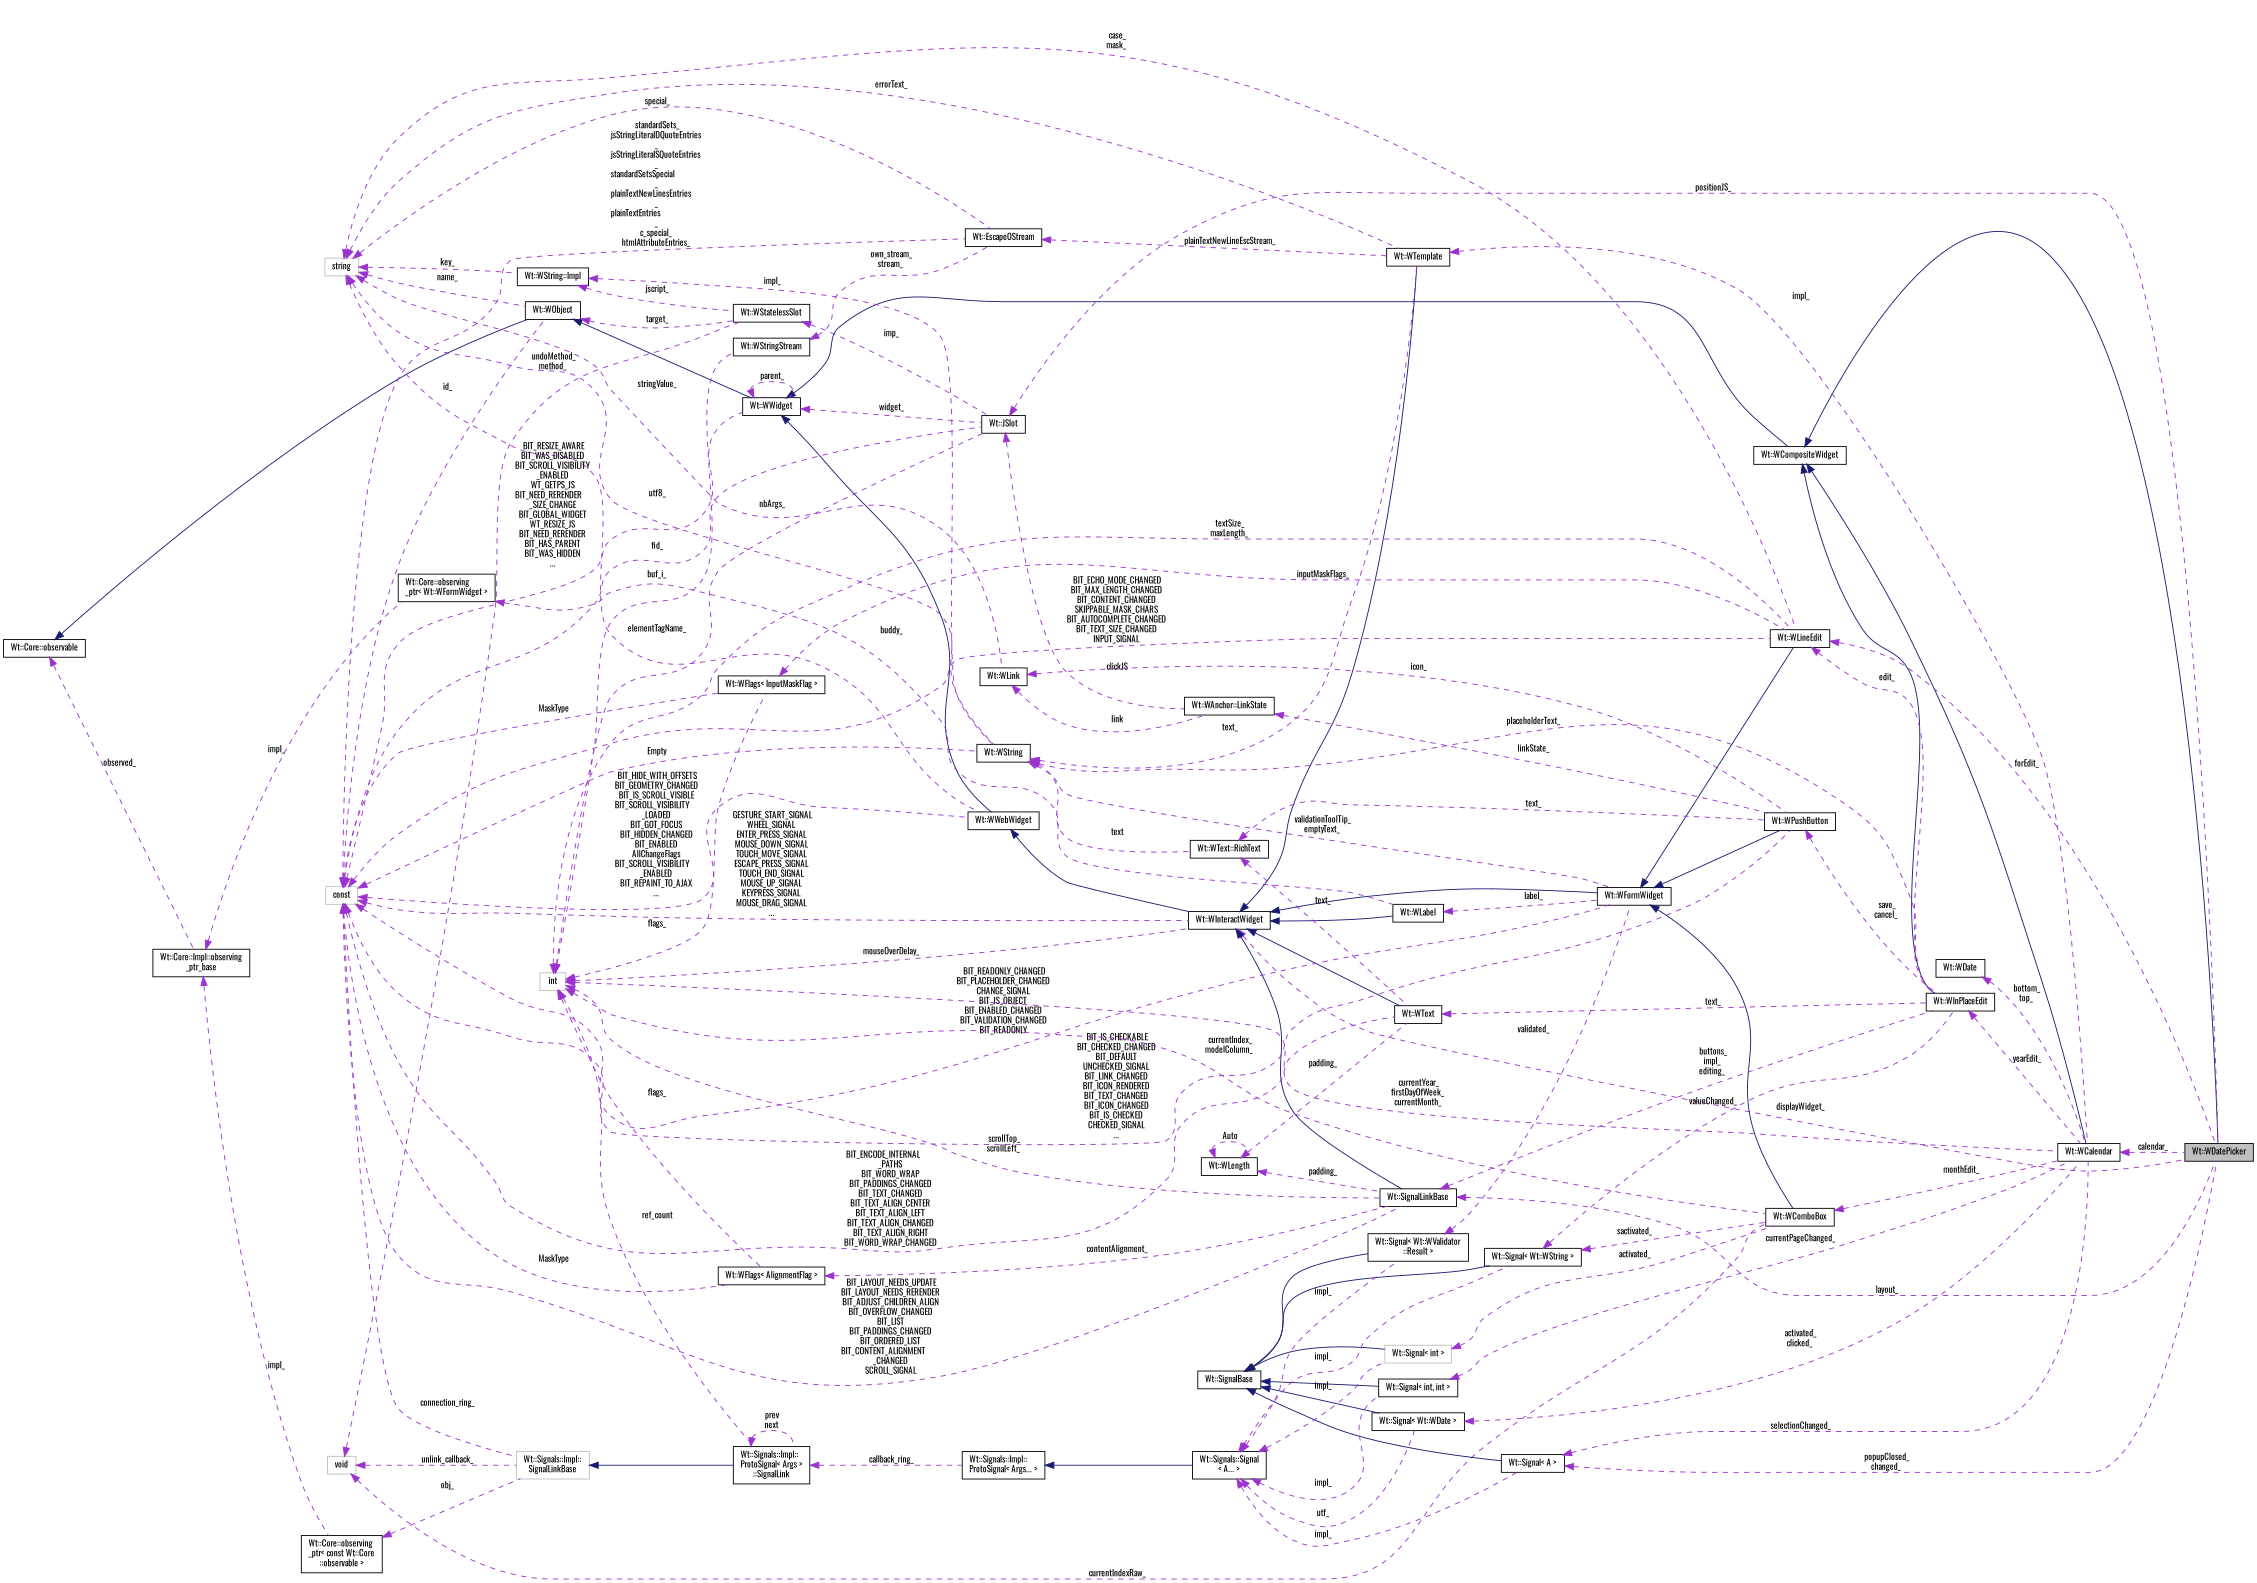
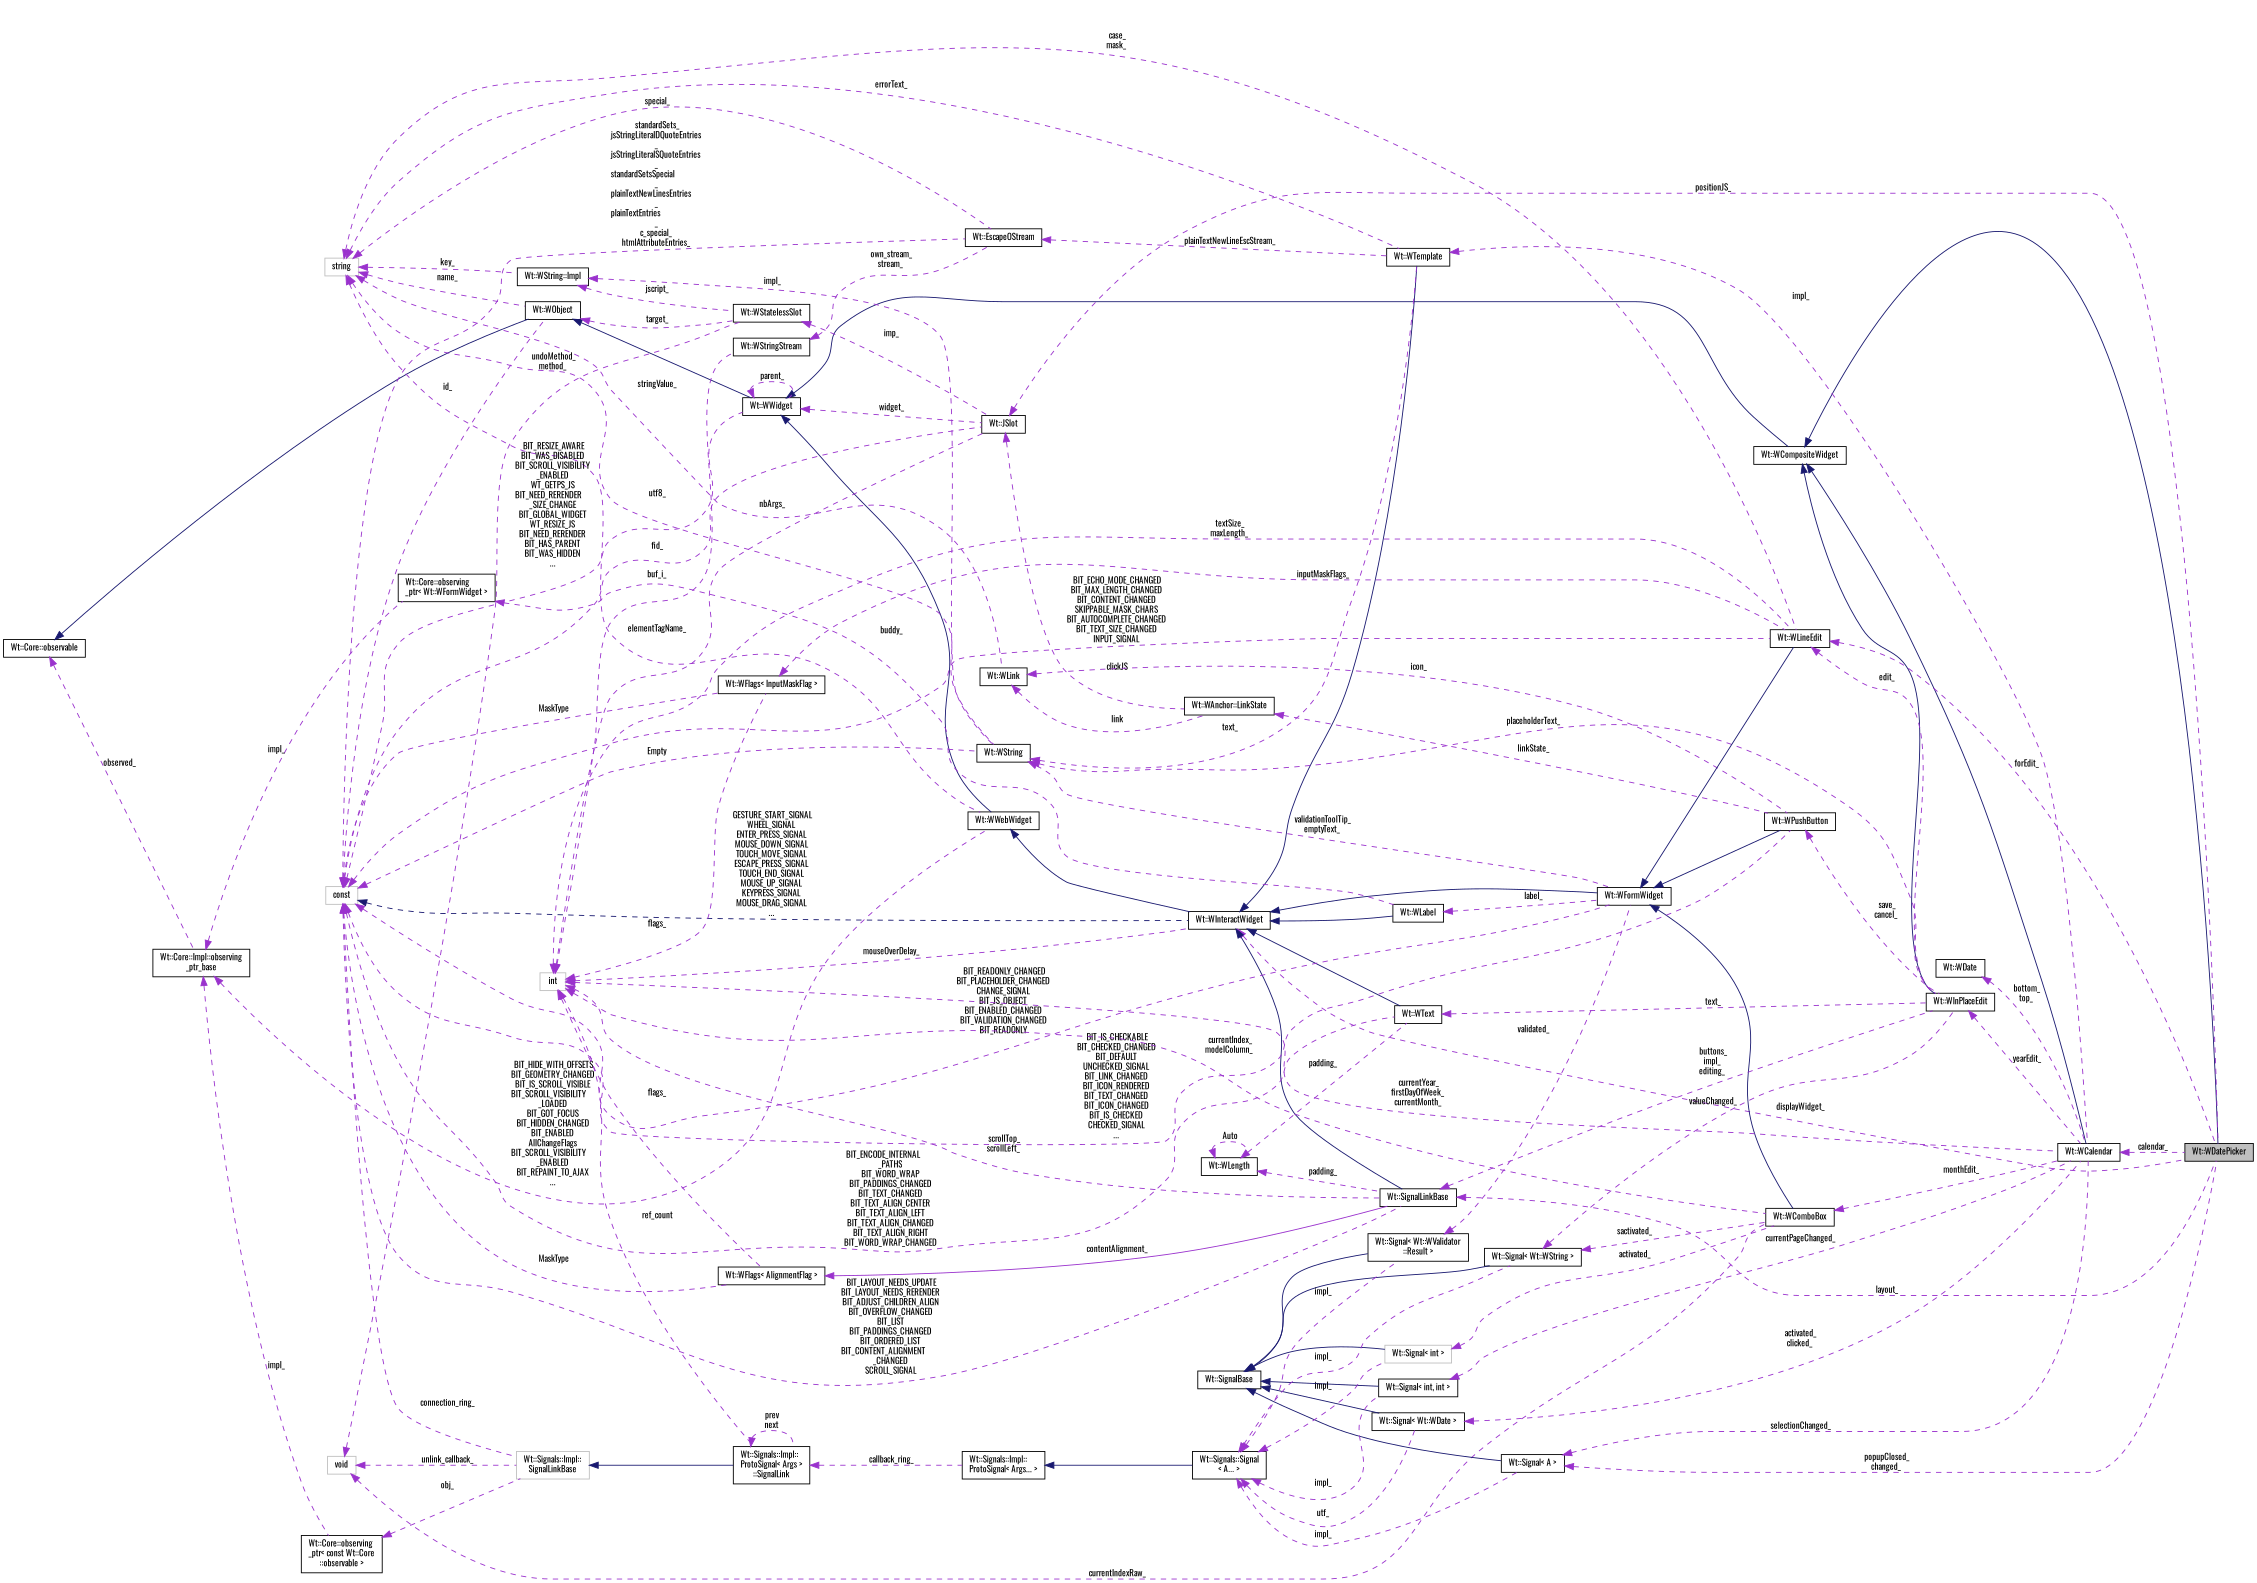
(1229, 849) -> none
(694, 902) -> (660, 1193)
(777, 919) -> (777, 919)
(1113, 1261) -> (1113, 1261)
